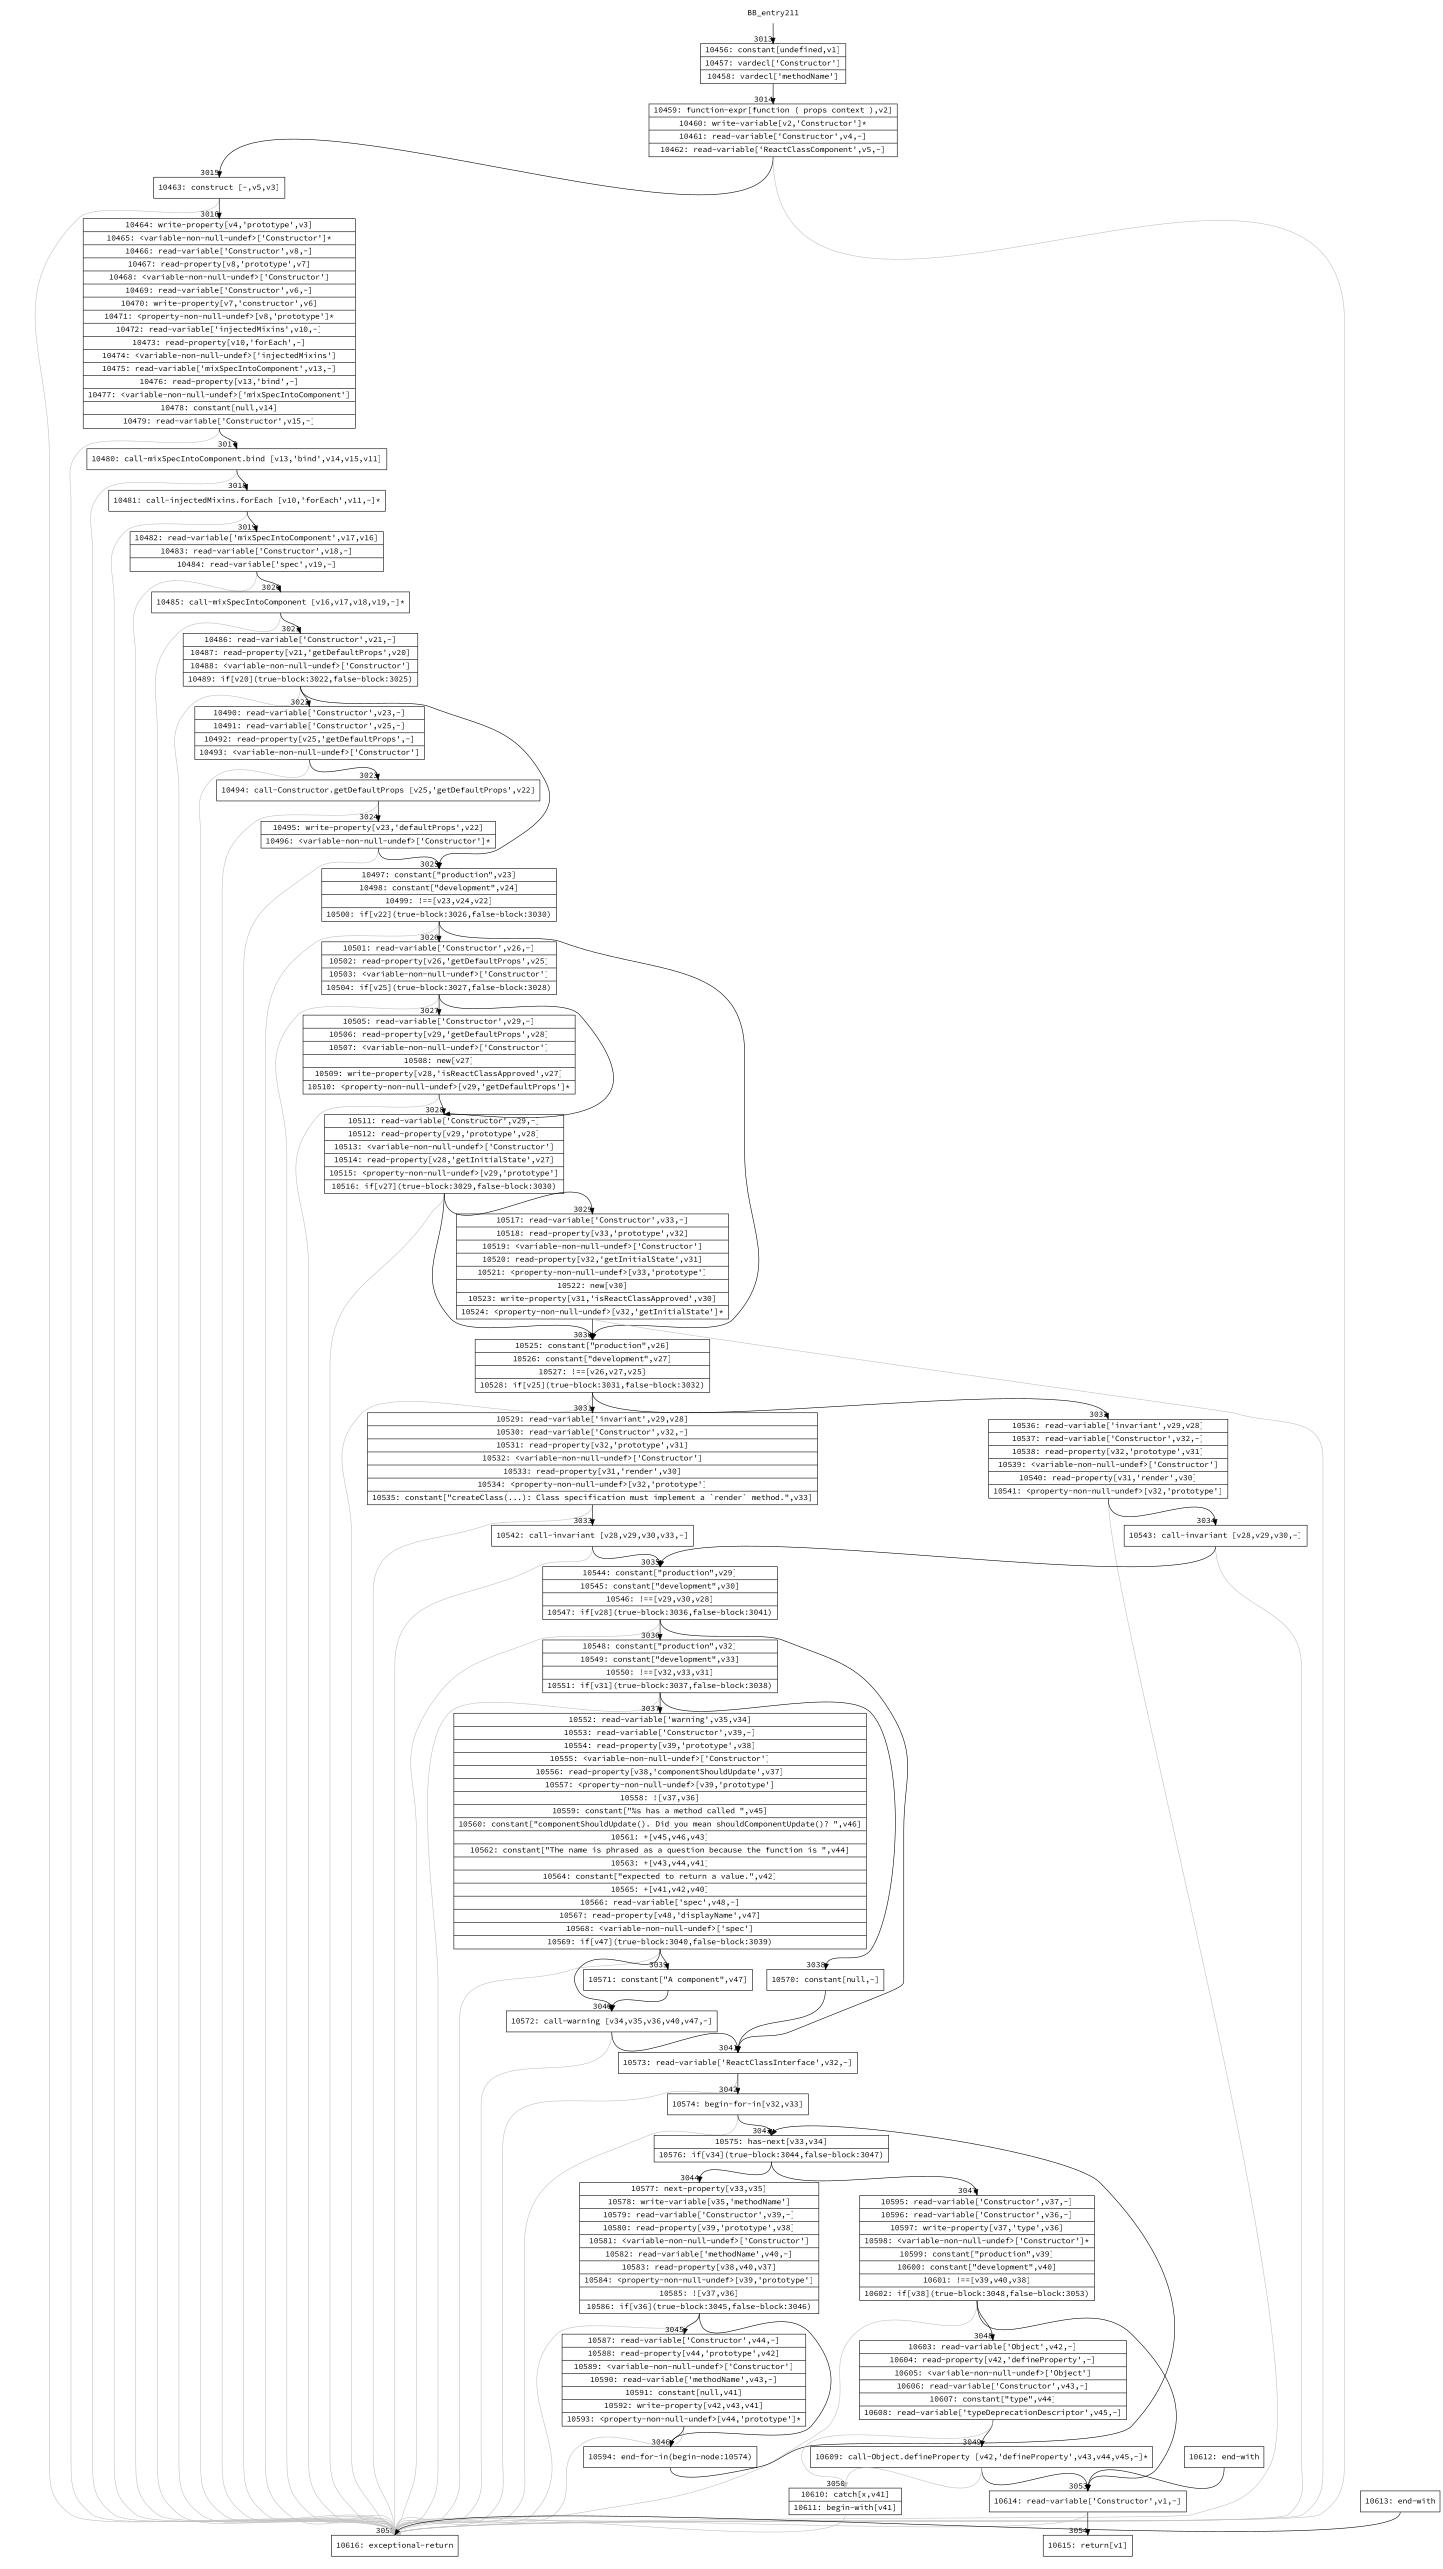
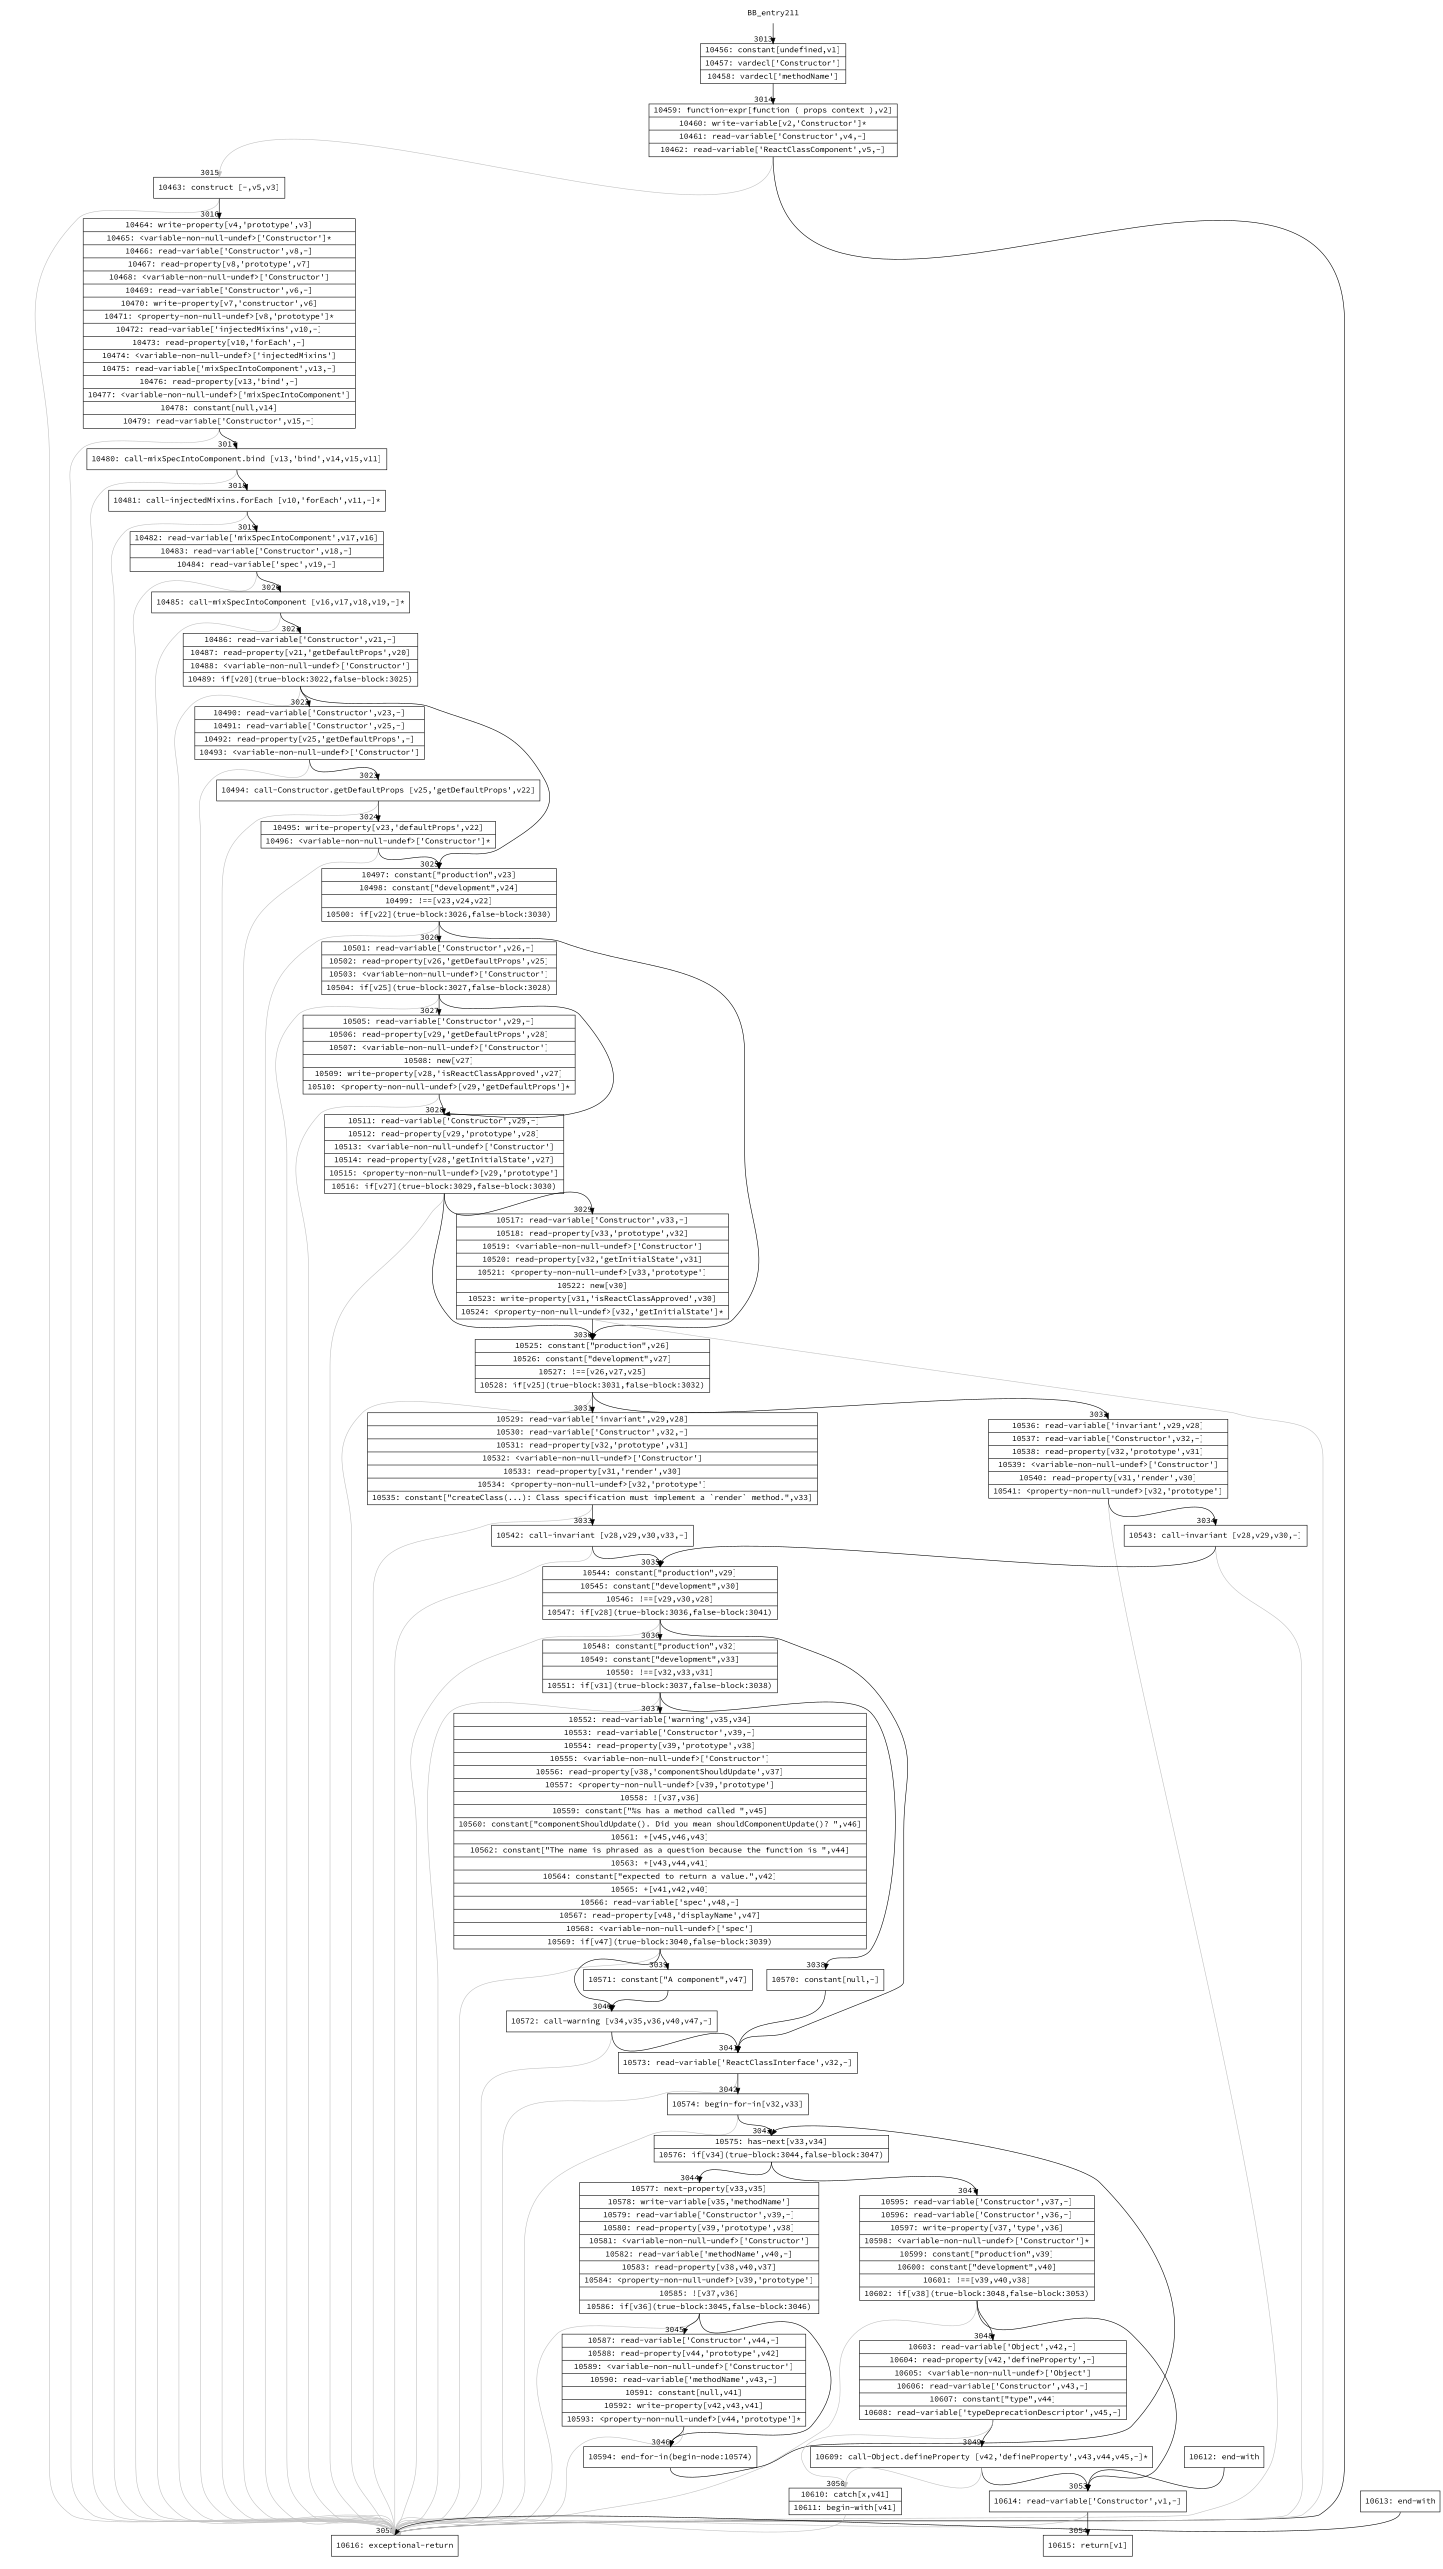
(499, 168) -> (499, 168)
(1345, 1539) -> (1345, 1539)
